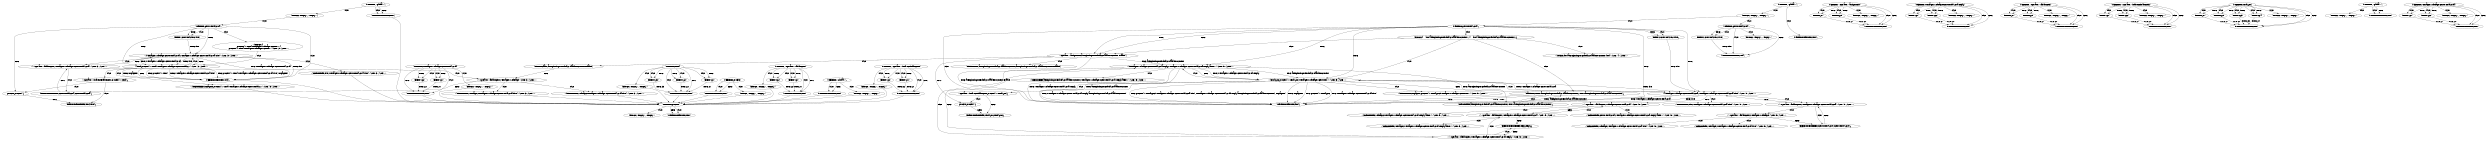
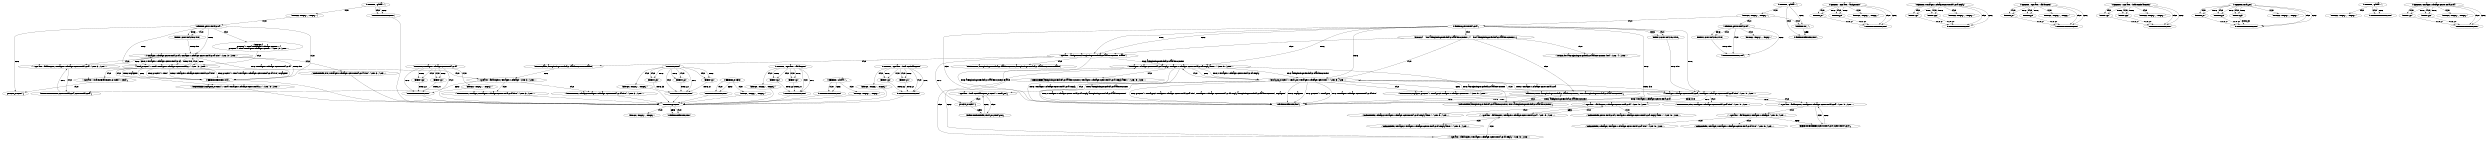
(2257, 16) -> none
none -> (1802, 27)
(81, 104) -> none
(994, 104) -> (994, 104)
none -> (984, 105)
(1517, 126) -> none
